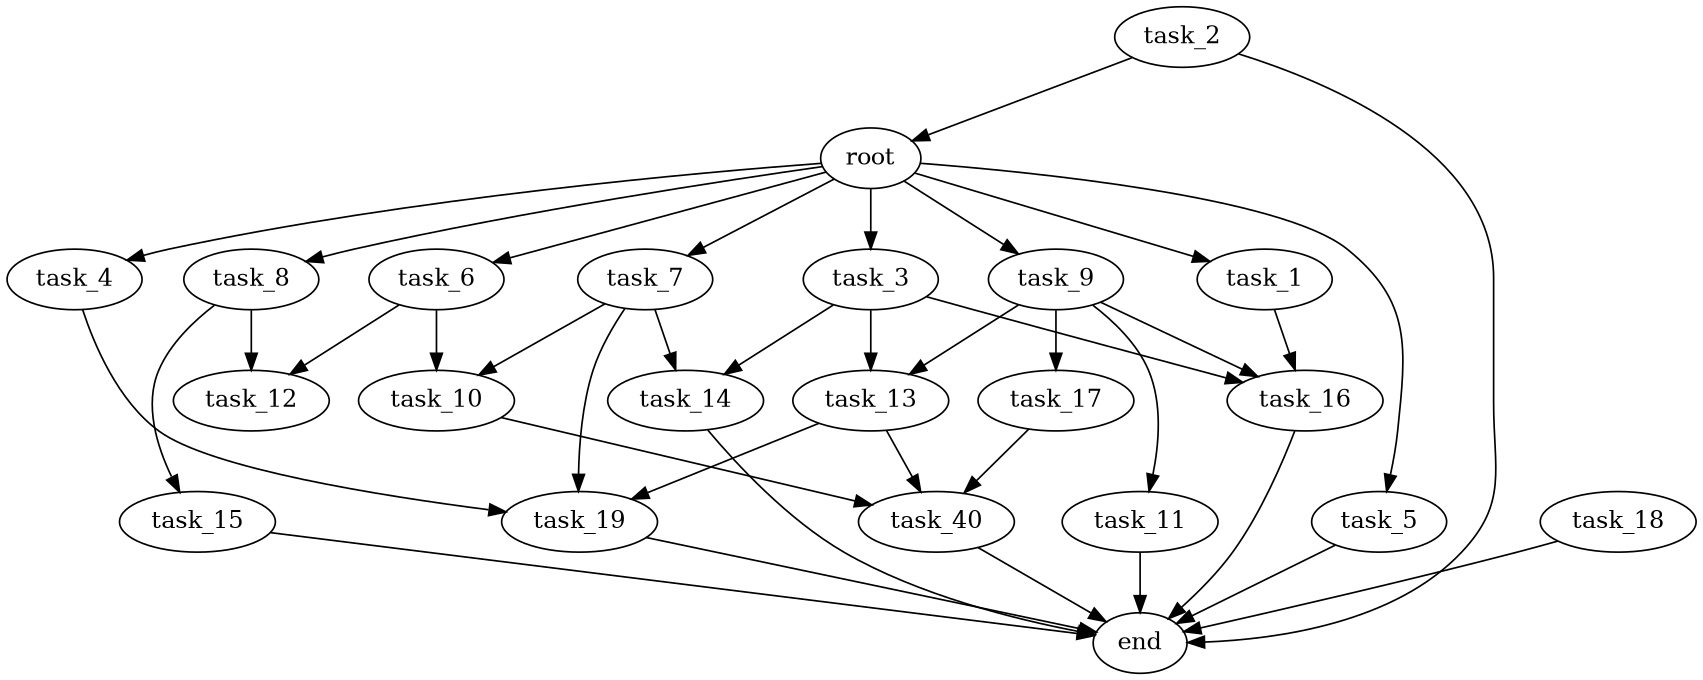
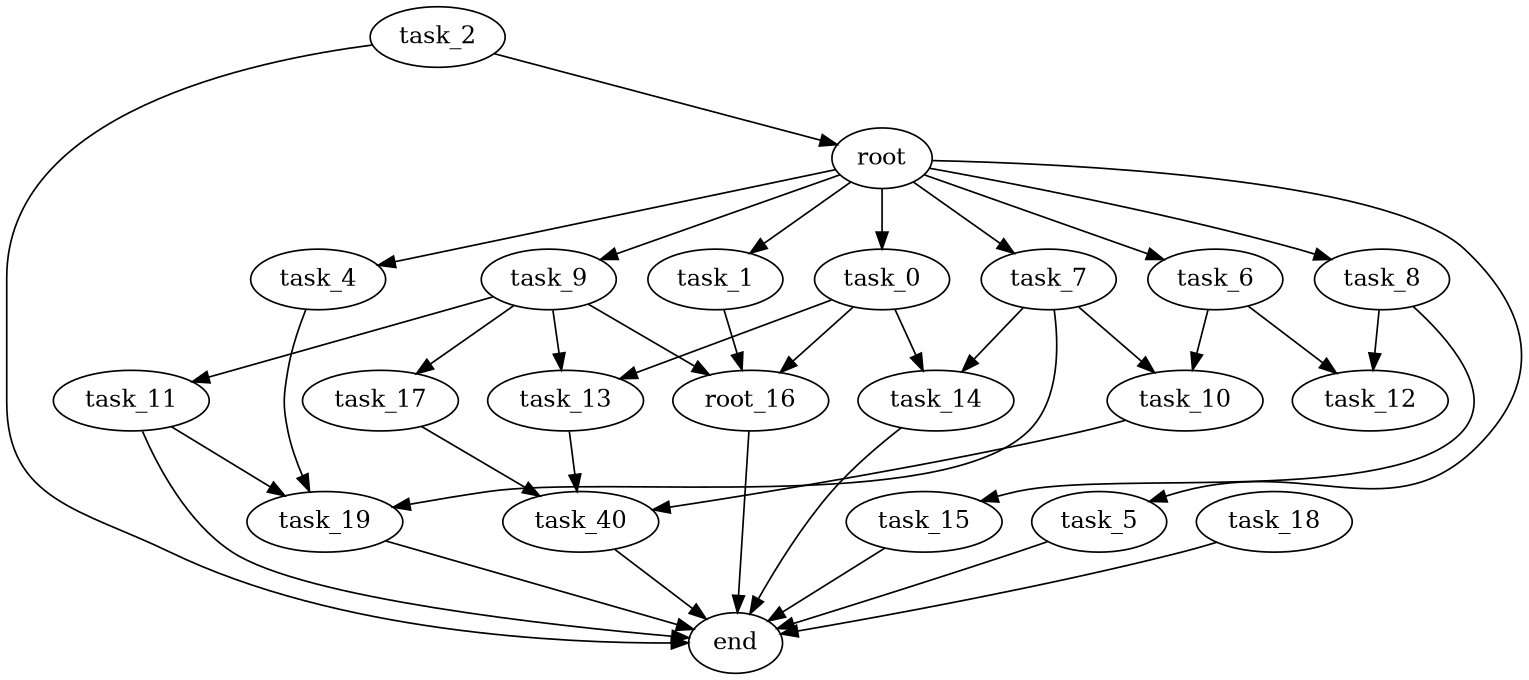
(871, 279) -> (882, 279)
(1305, 401) -> (751, 401)
(746, 453) -> (221, 457)
